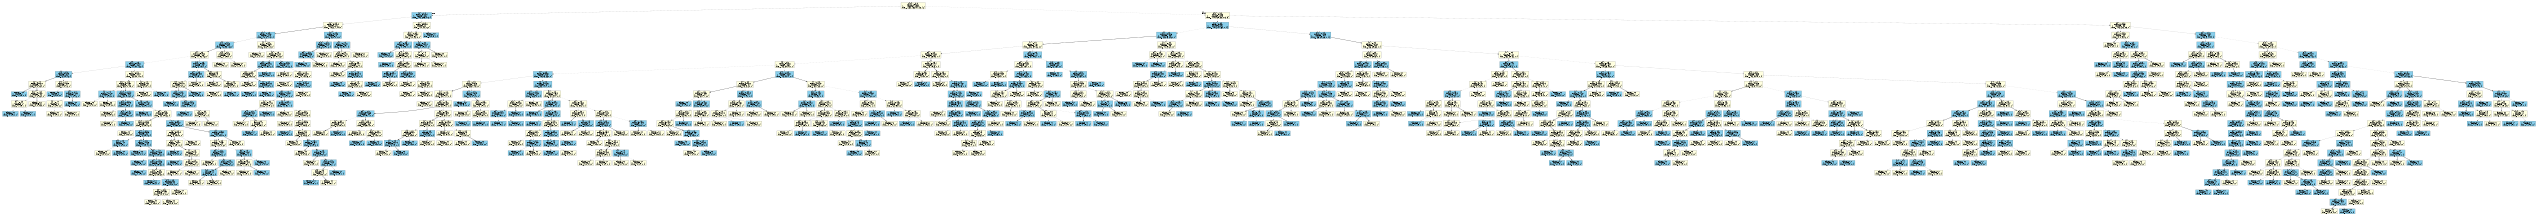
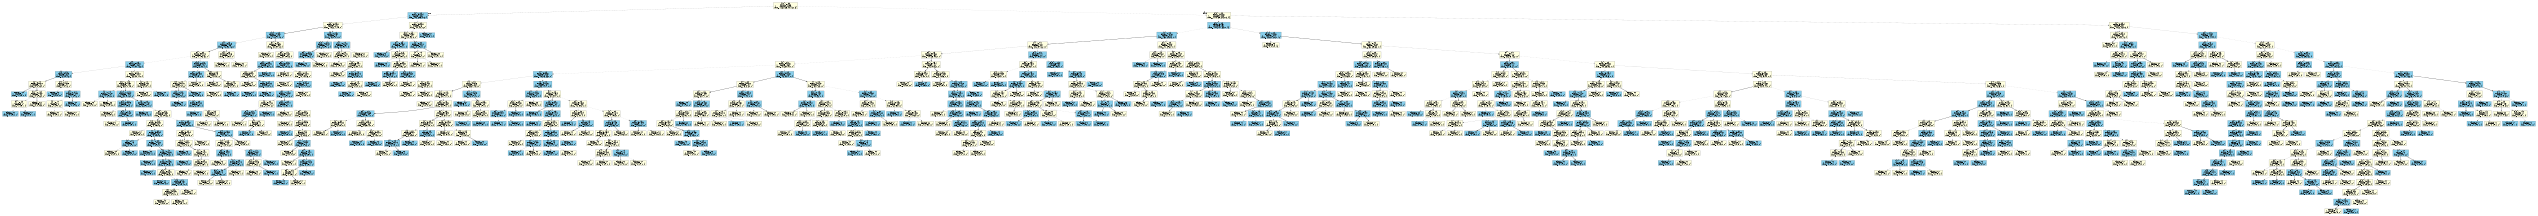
none -> (1271, 45)
